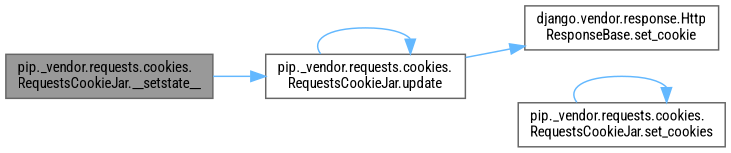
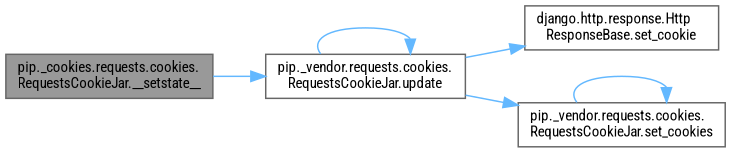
(622, 28) -> (622, 28)
(109, 76) -> (109, 76)
none -> (485, 99)
